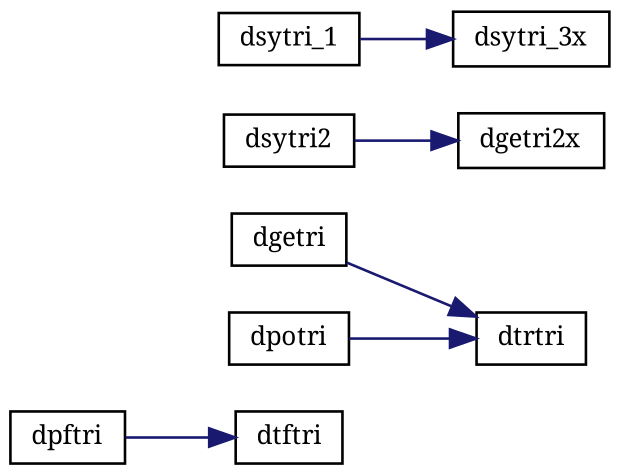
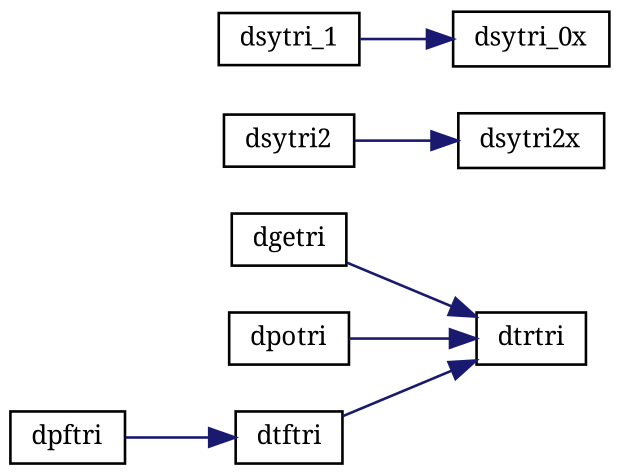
(531, 39) -> (531, 39)
(531, 141) -> (531, 141)
none -> (397, 394)
